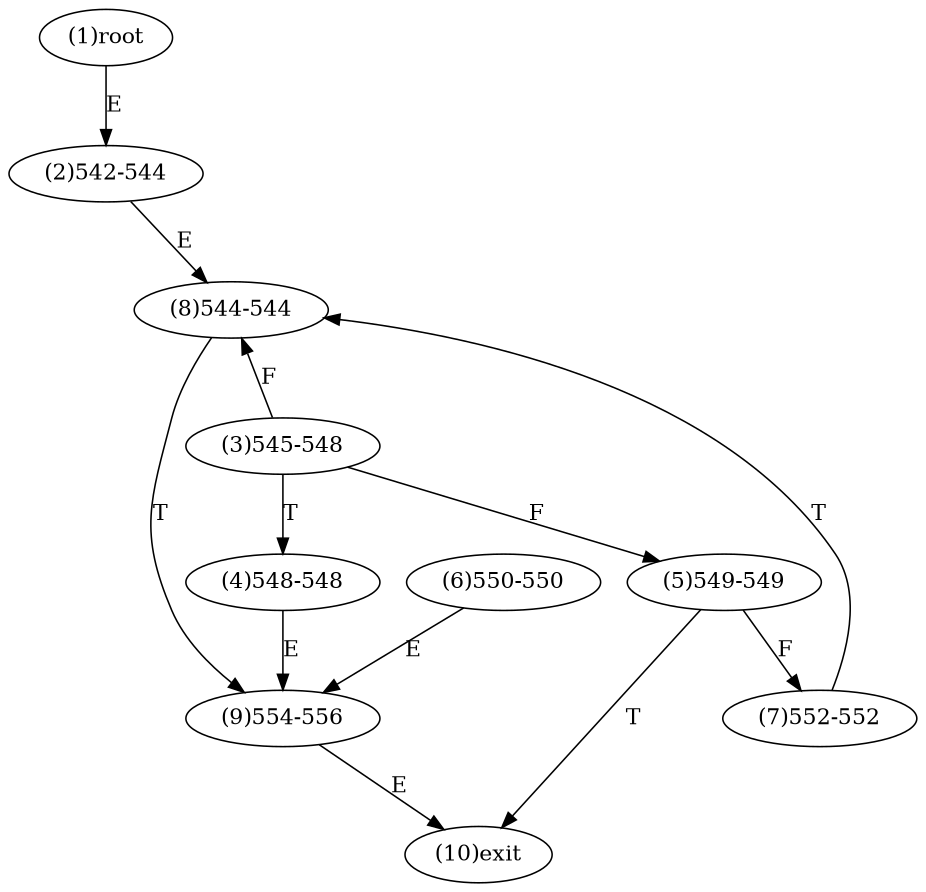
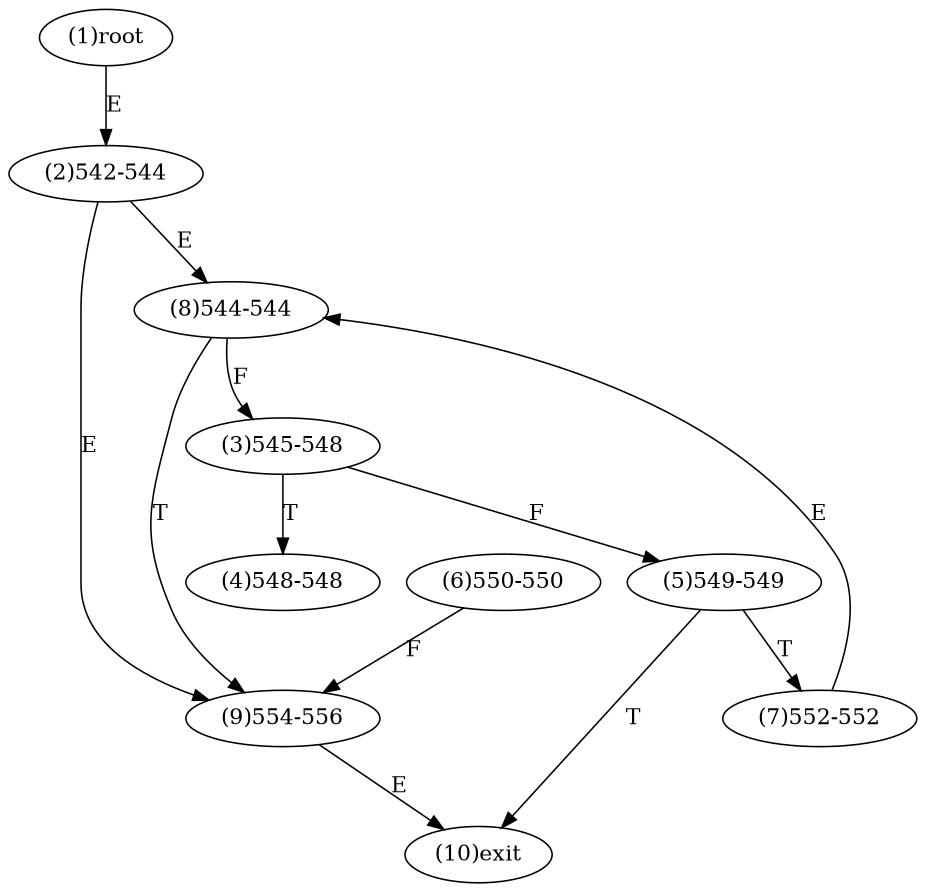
(260, 386) -> (229, 374)
(819, 514) -> (819, 514)
(283, 643) -> (81, 477)
(414, 650) -> (414, 650)
(785, 650) -> (785, 650)
